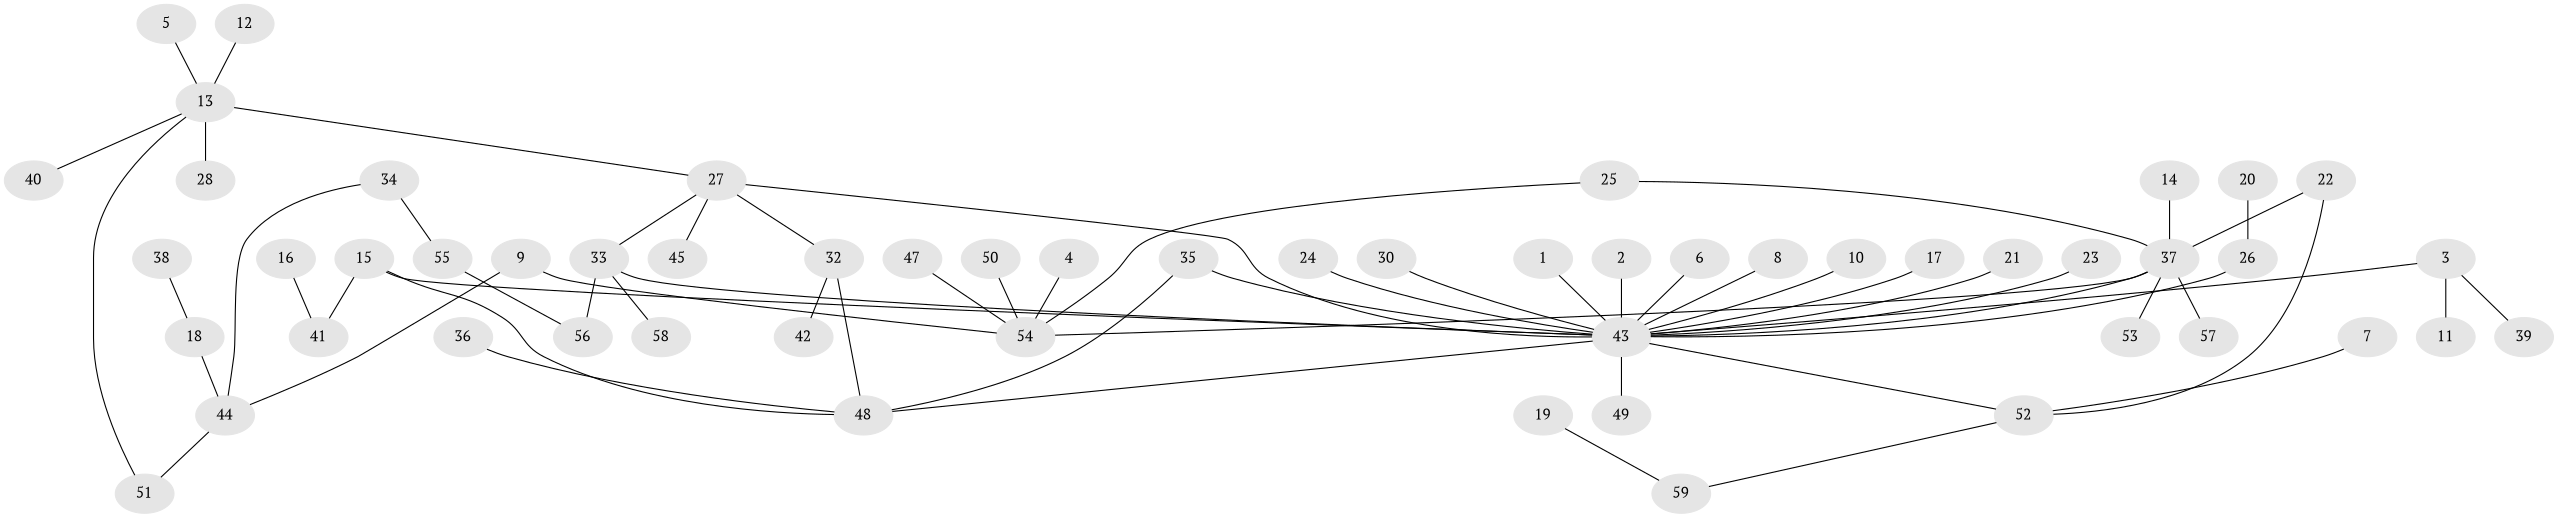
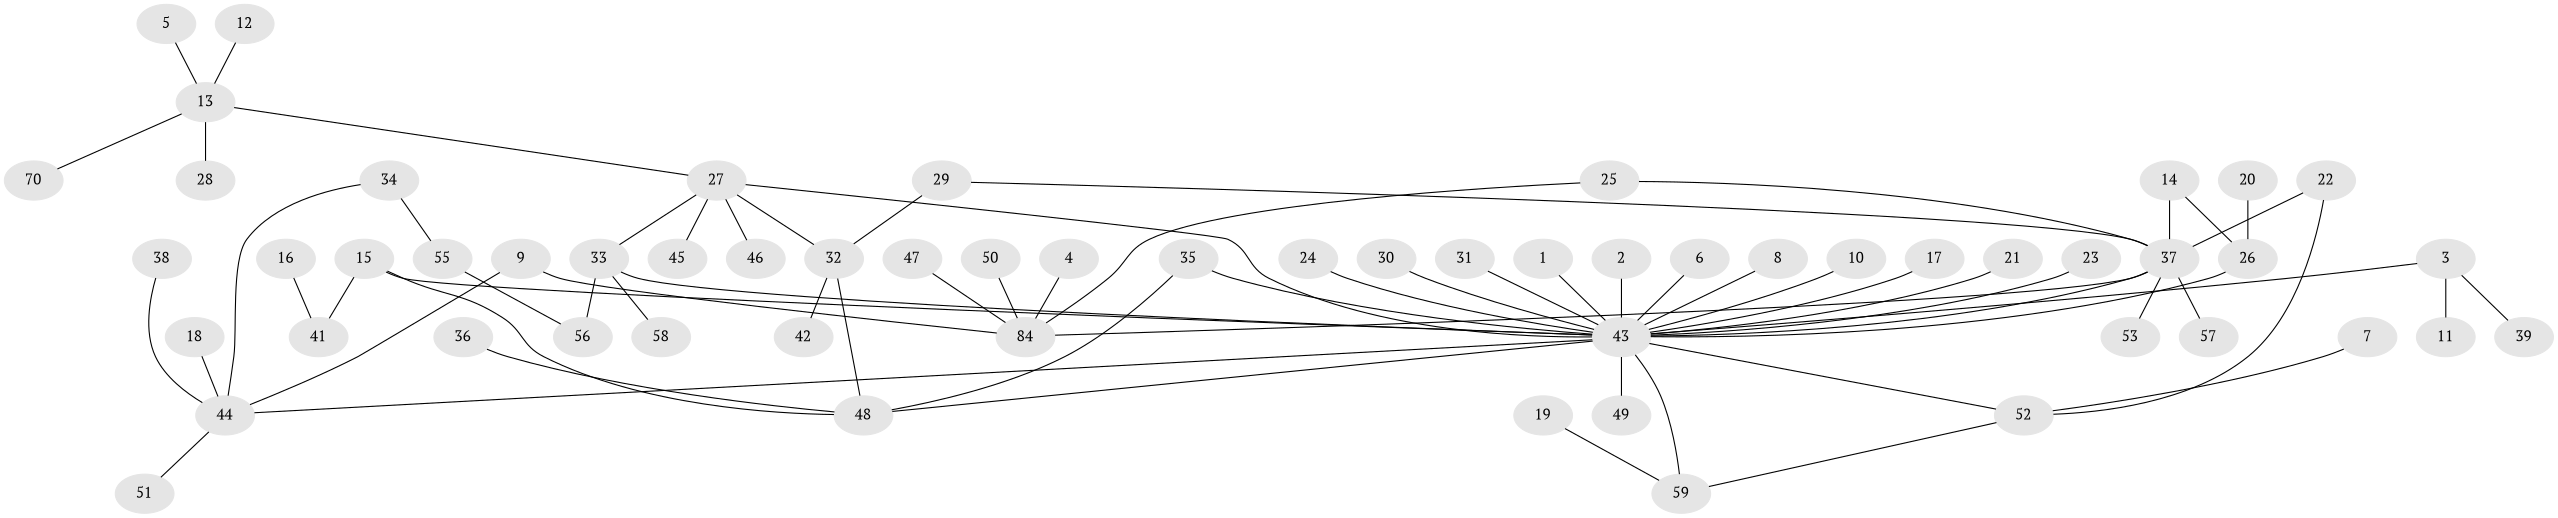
(34, 181) -> (34, 181)
none -> (942, 181)
none -> (2209, 220)
none -> (756, 259)
none -> (1465, 259)
(94, 283) -> none
(178, 298) -> (153, 350)
(1026, 337) -> (1026, 337)
none -> (923, 376)
none -> (1666, 411)
